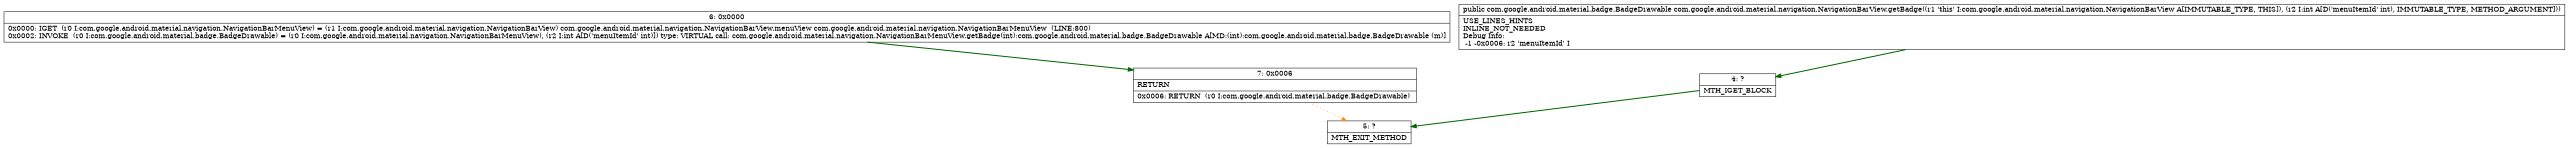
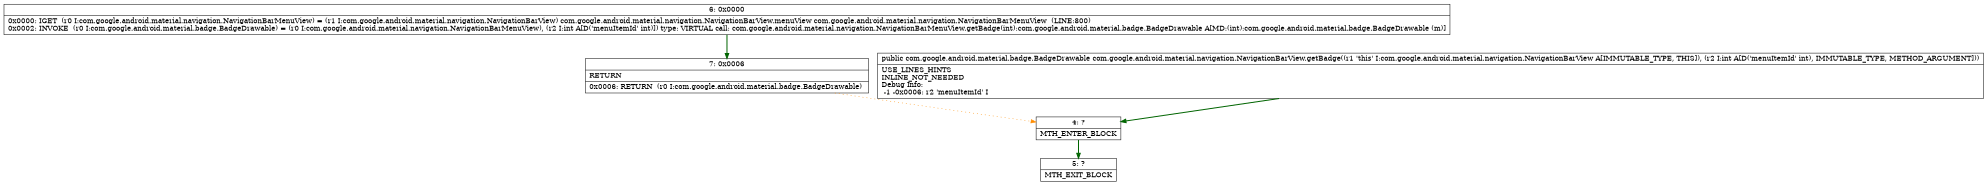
(1738, 91) -> (1078, 134)
(1326, 111) -> (933, 107)
(1369, 138) -> (1078, 175)
